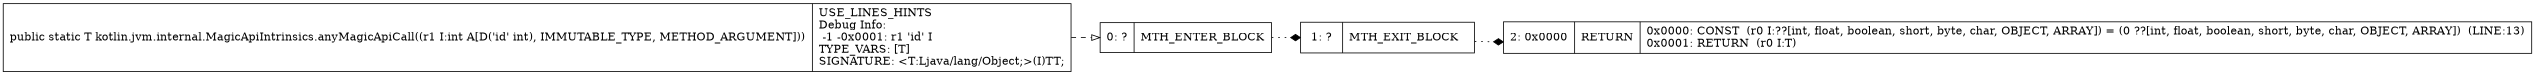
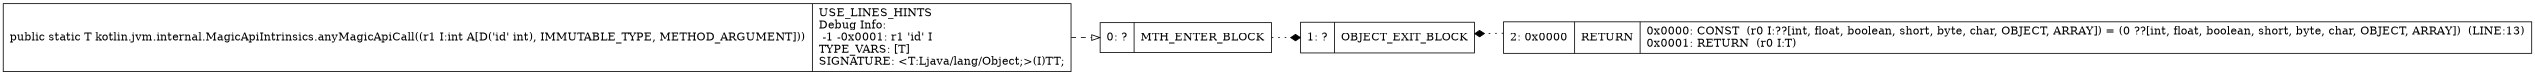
(1404, 37) -> (1404, 37)
(1484, 42) -> (1494, 33)
